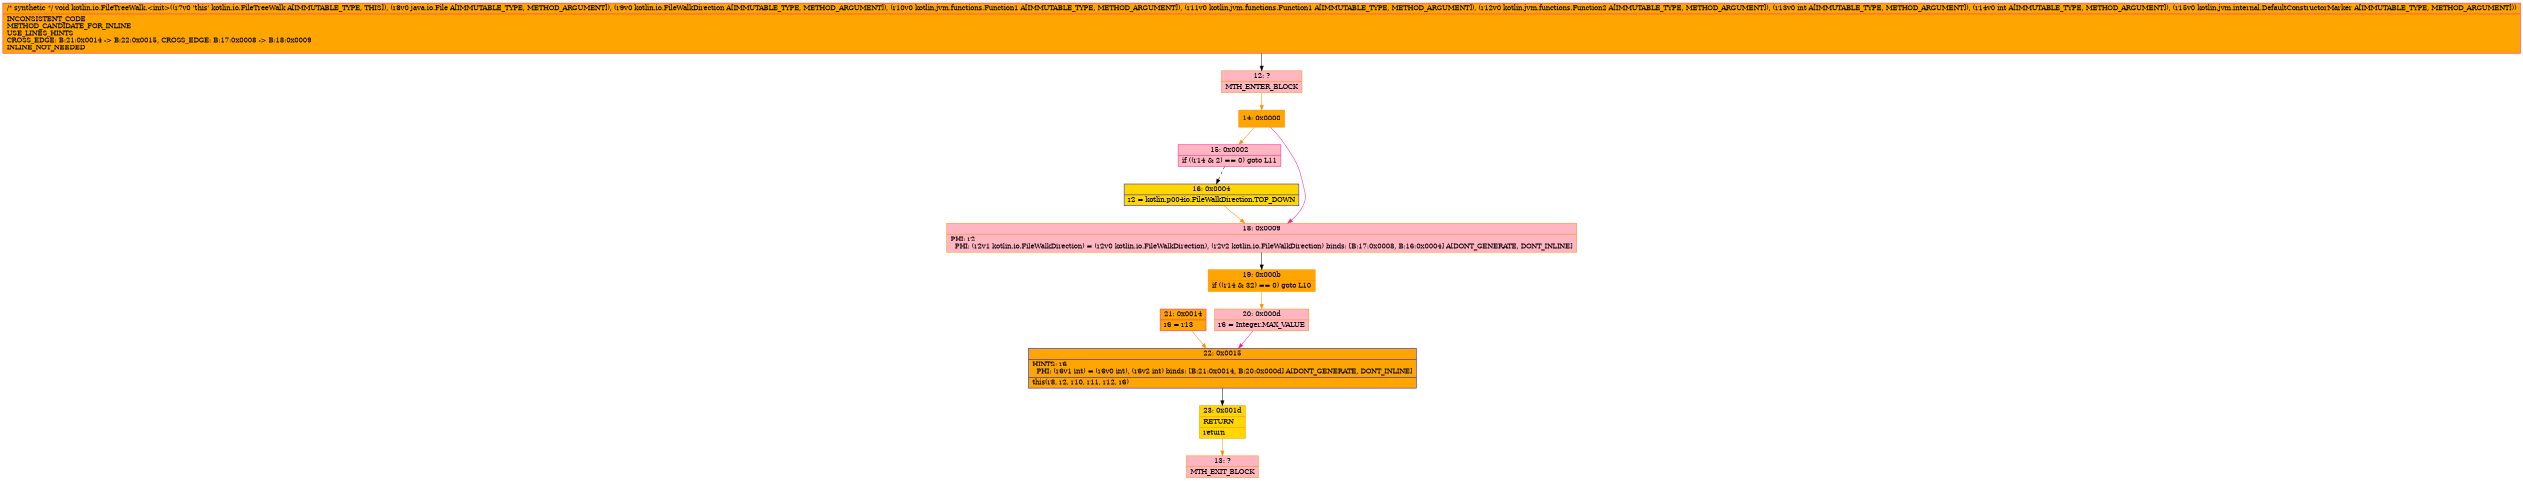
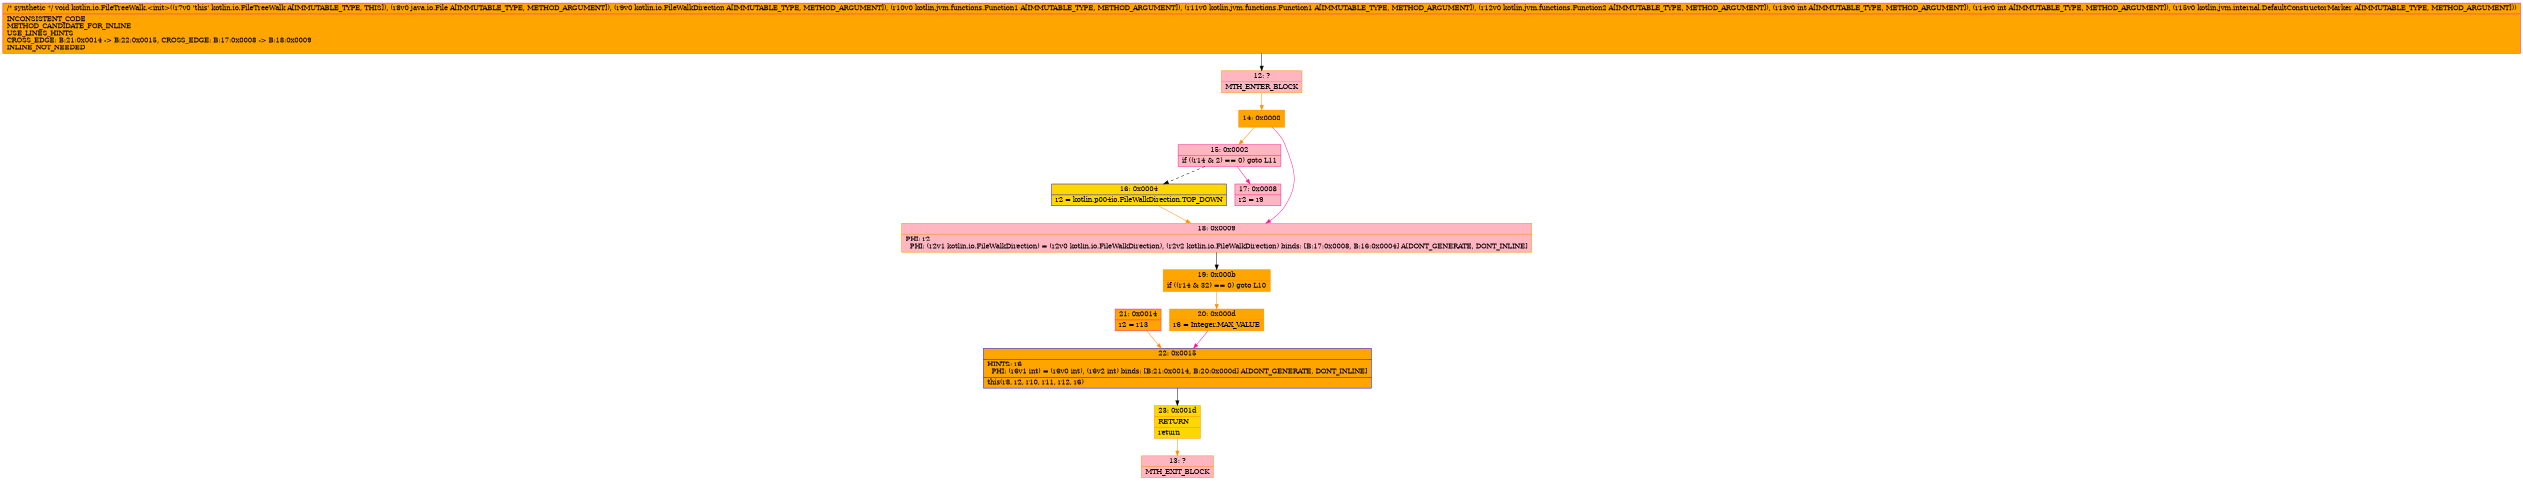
none -> (1258, 195)
(1262, 320) -> (1217, 320)
(1179, 325) -> (1134, 325)
